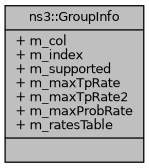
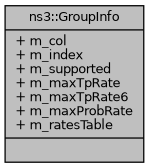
(72, 97) -> (72, 97)
